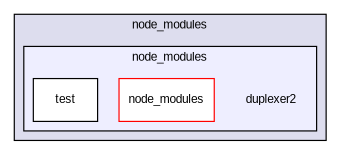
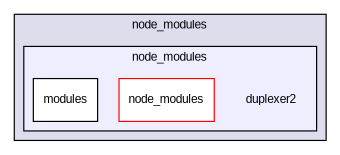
(65, 100) -> (65, 100)
